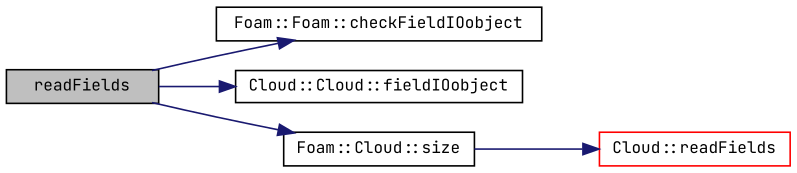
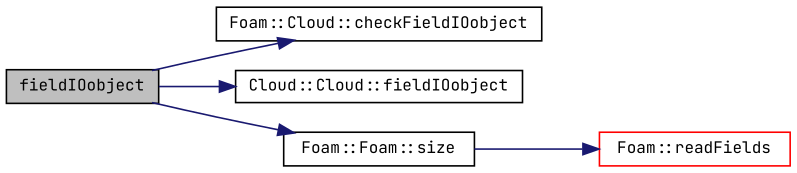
(379, 24) -> (379, 24)
(83, 87) -> (83, 87)
(379, 149) -> (379, 149)
(695, 149) -> (695, 149)
